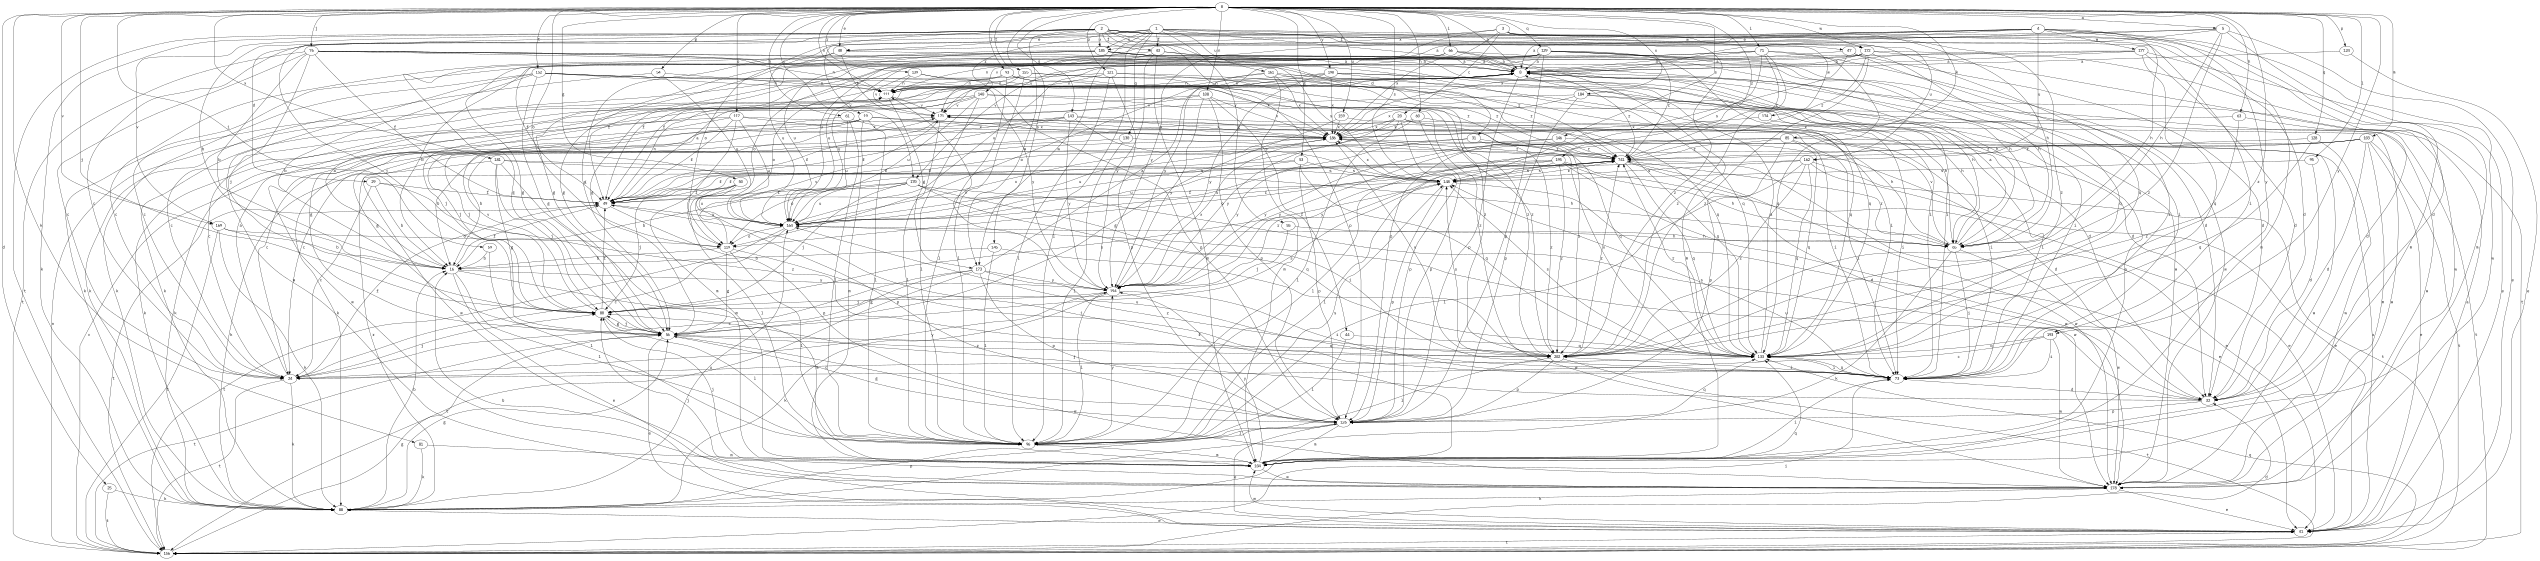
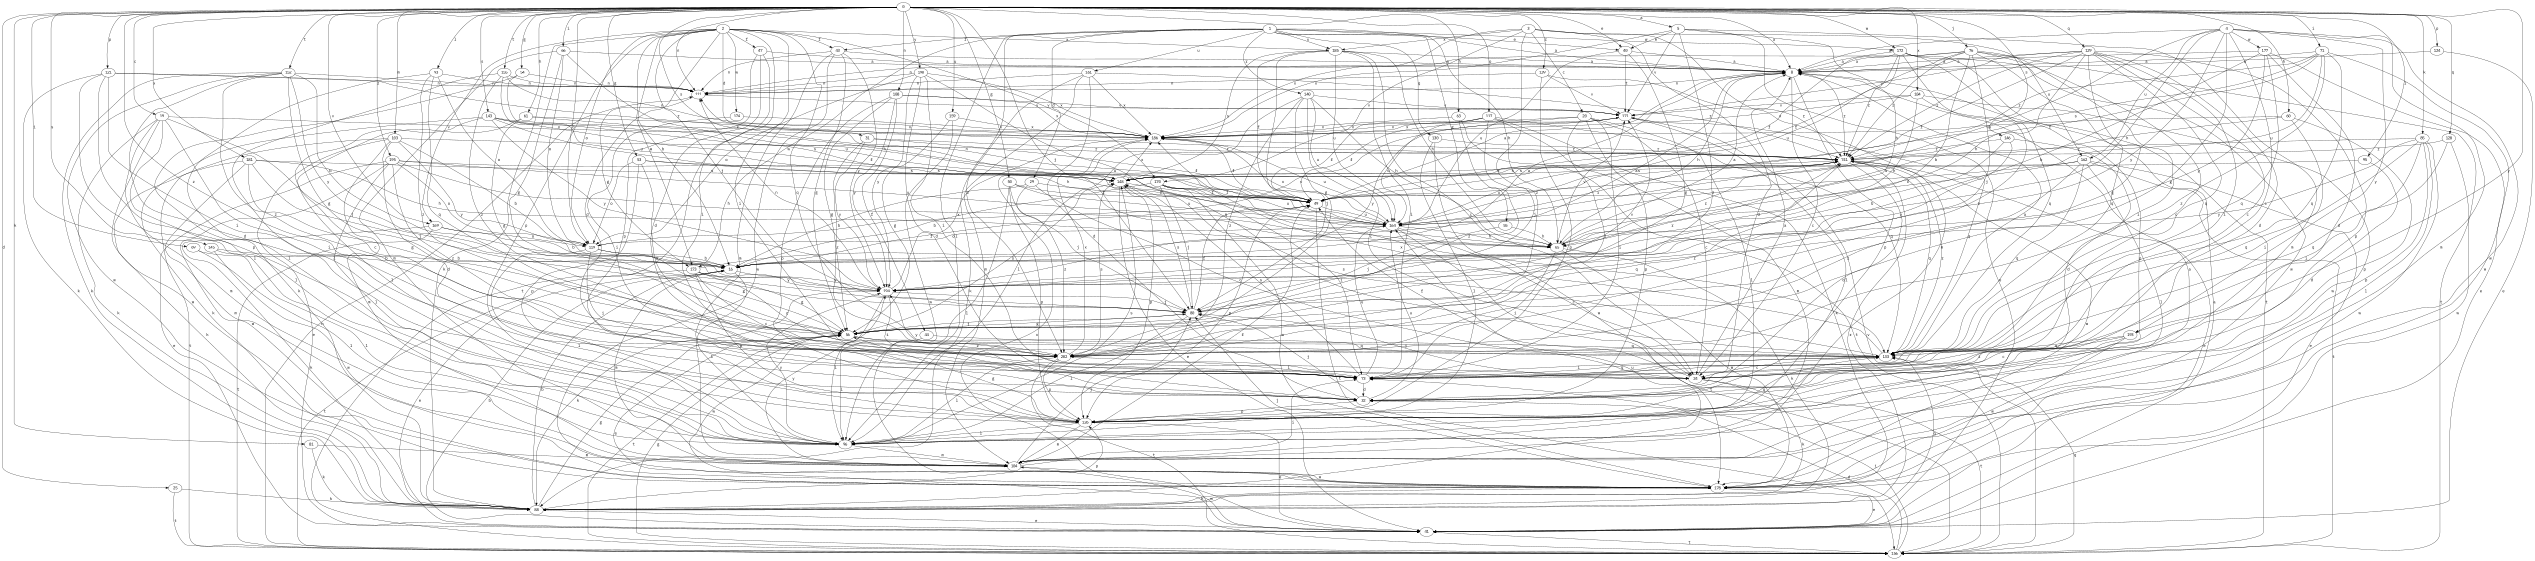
(1002, 149) -> (1238, 181)
